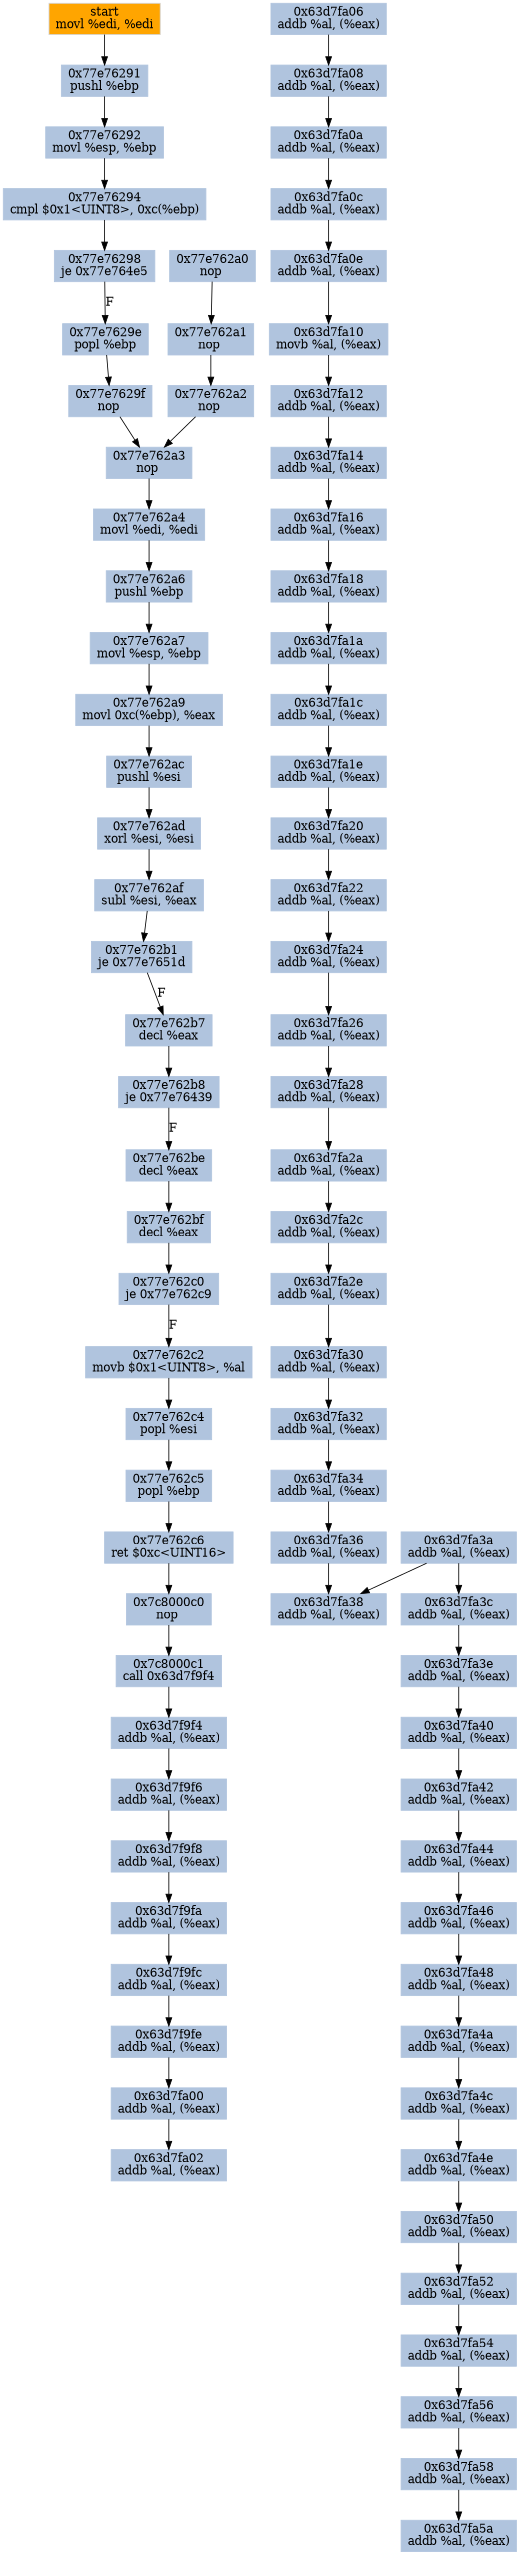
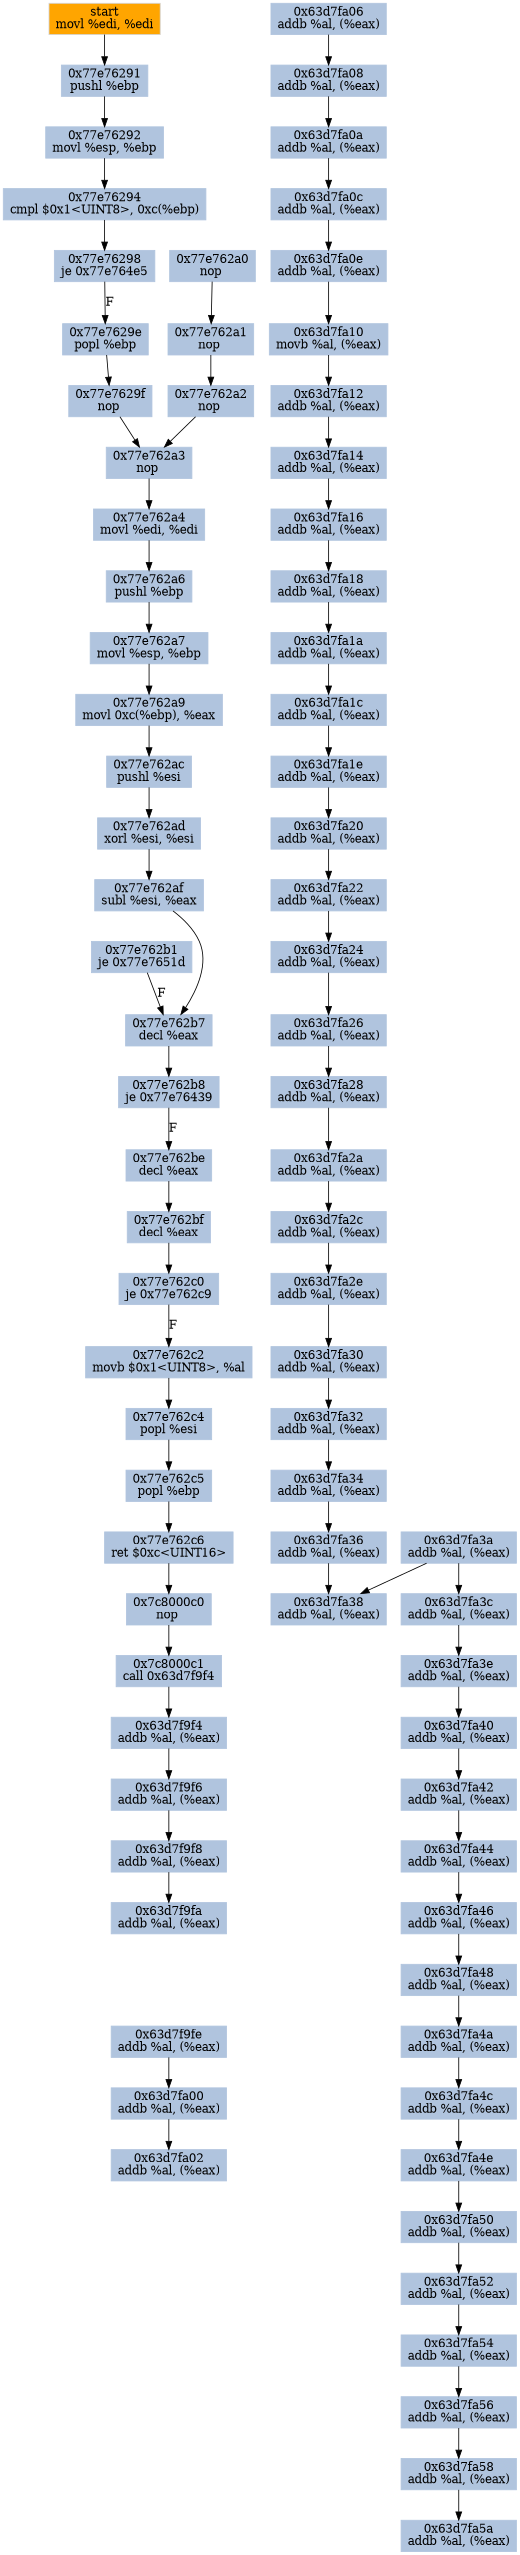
(146, 922) -> (203, 956)
(169, 1980) -> none
